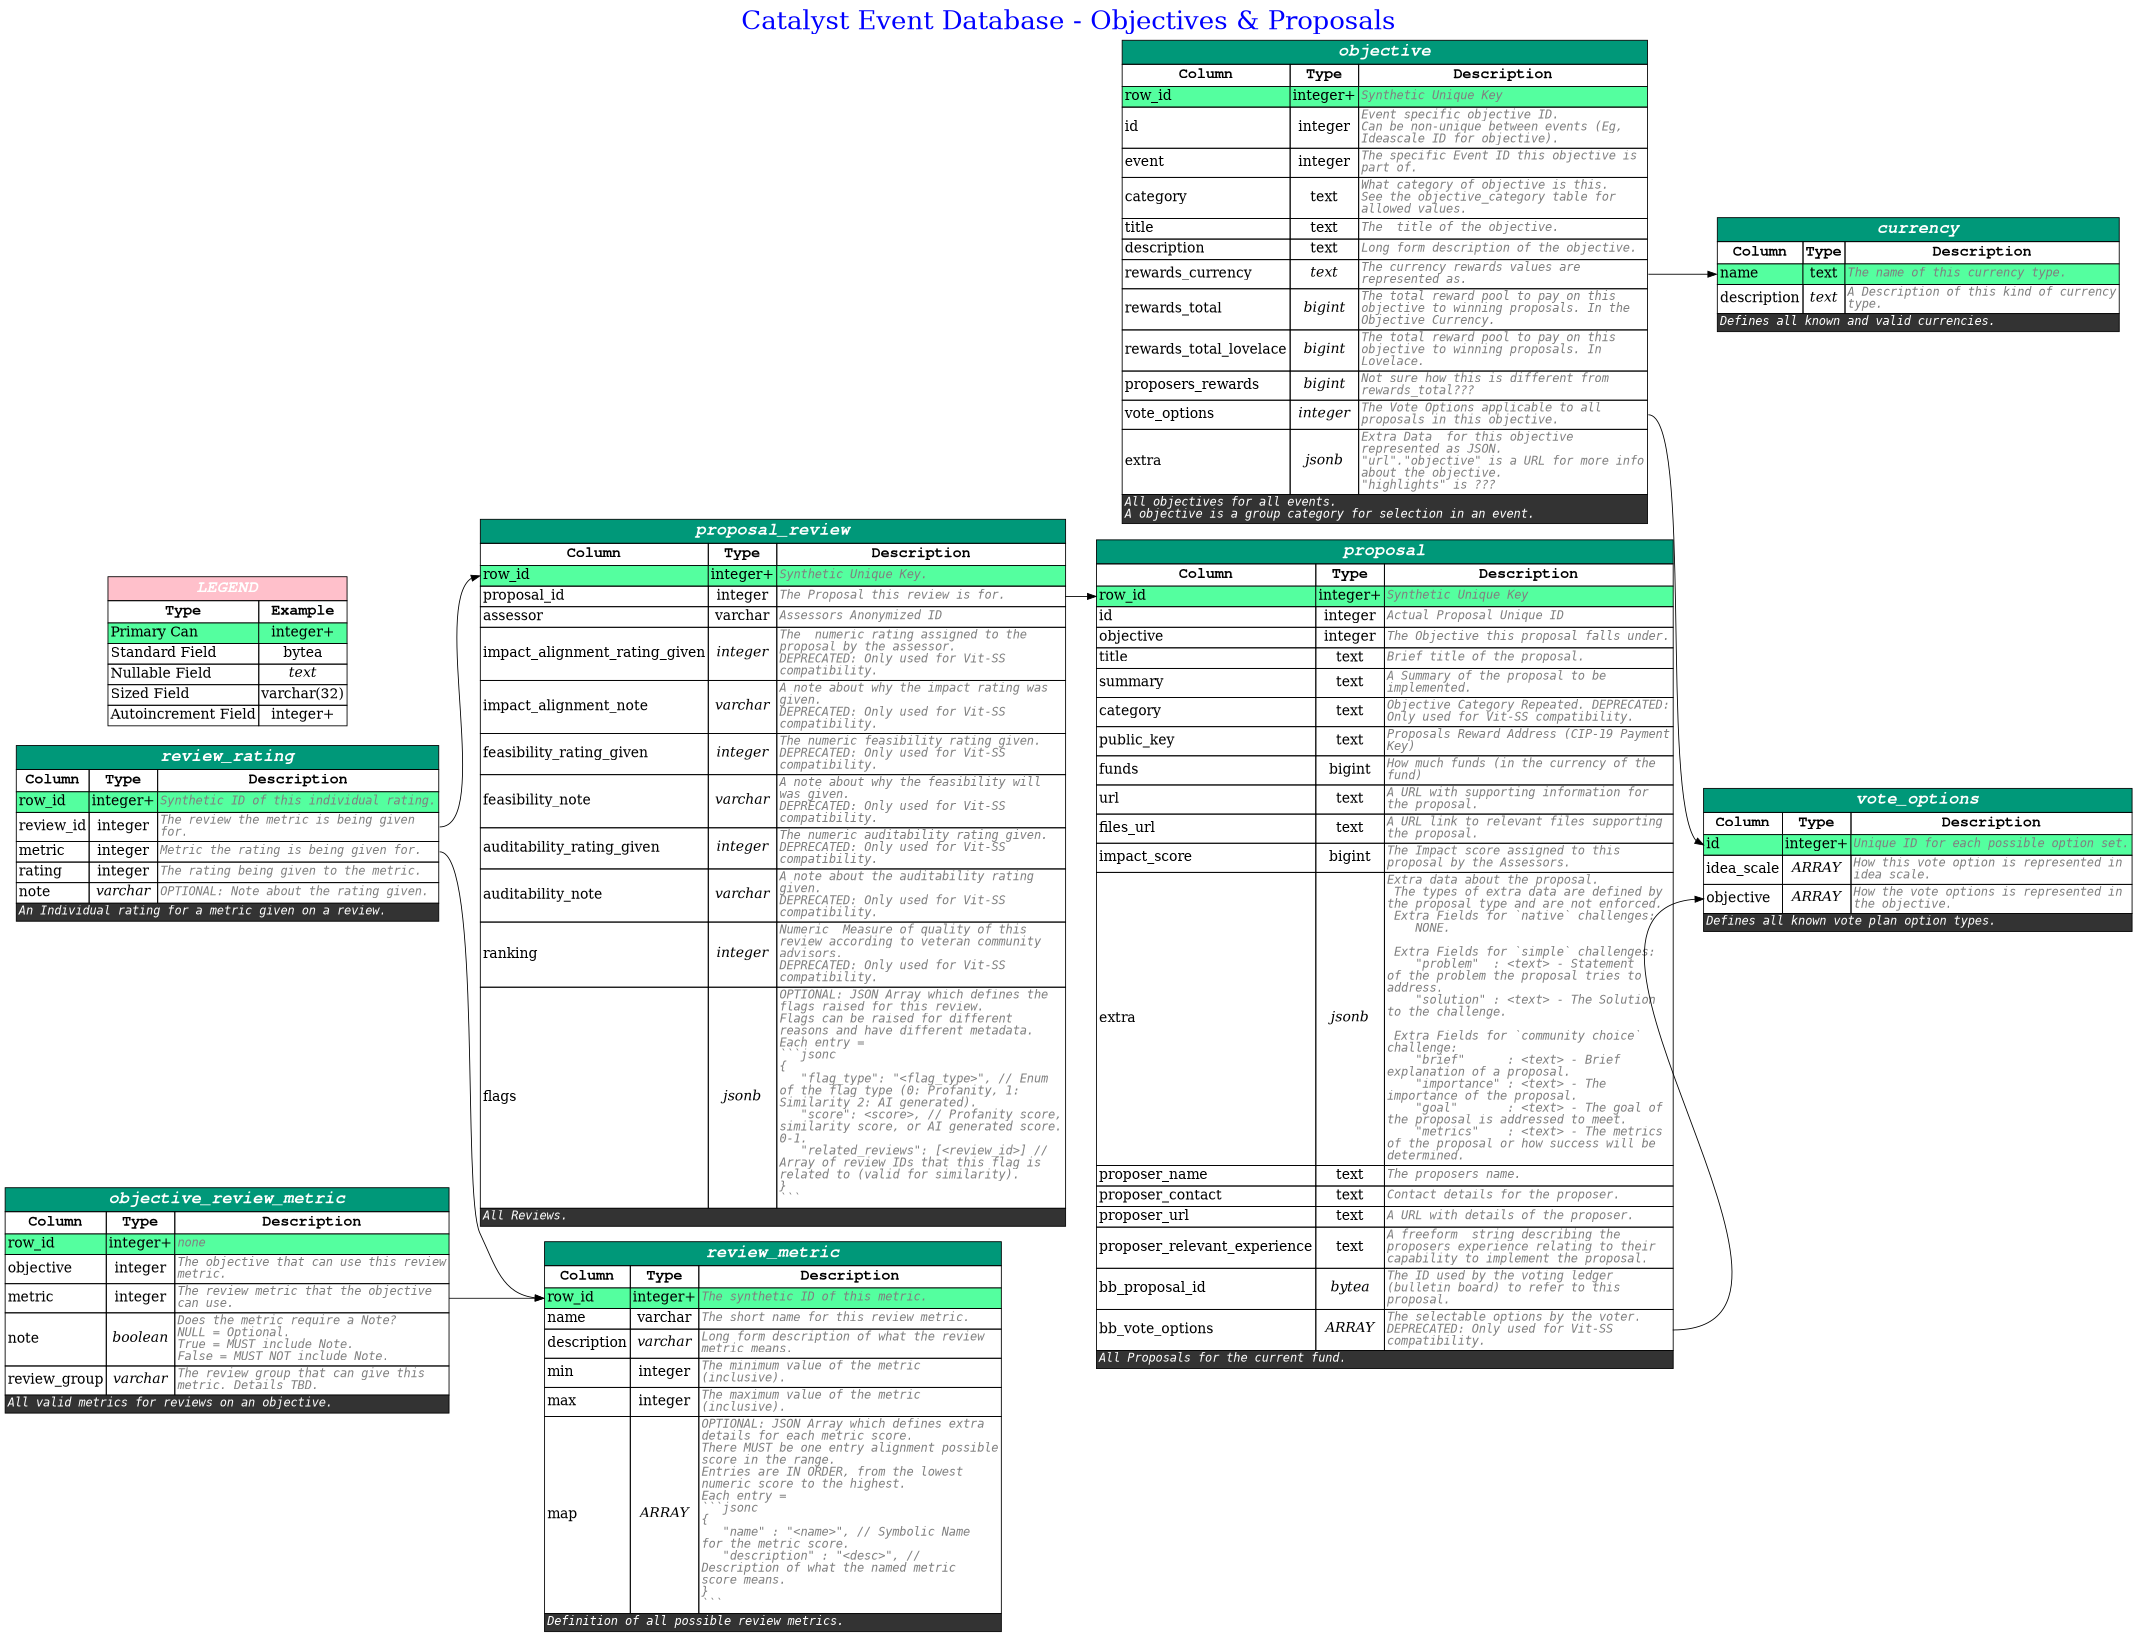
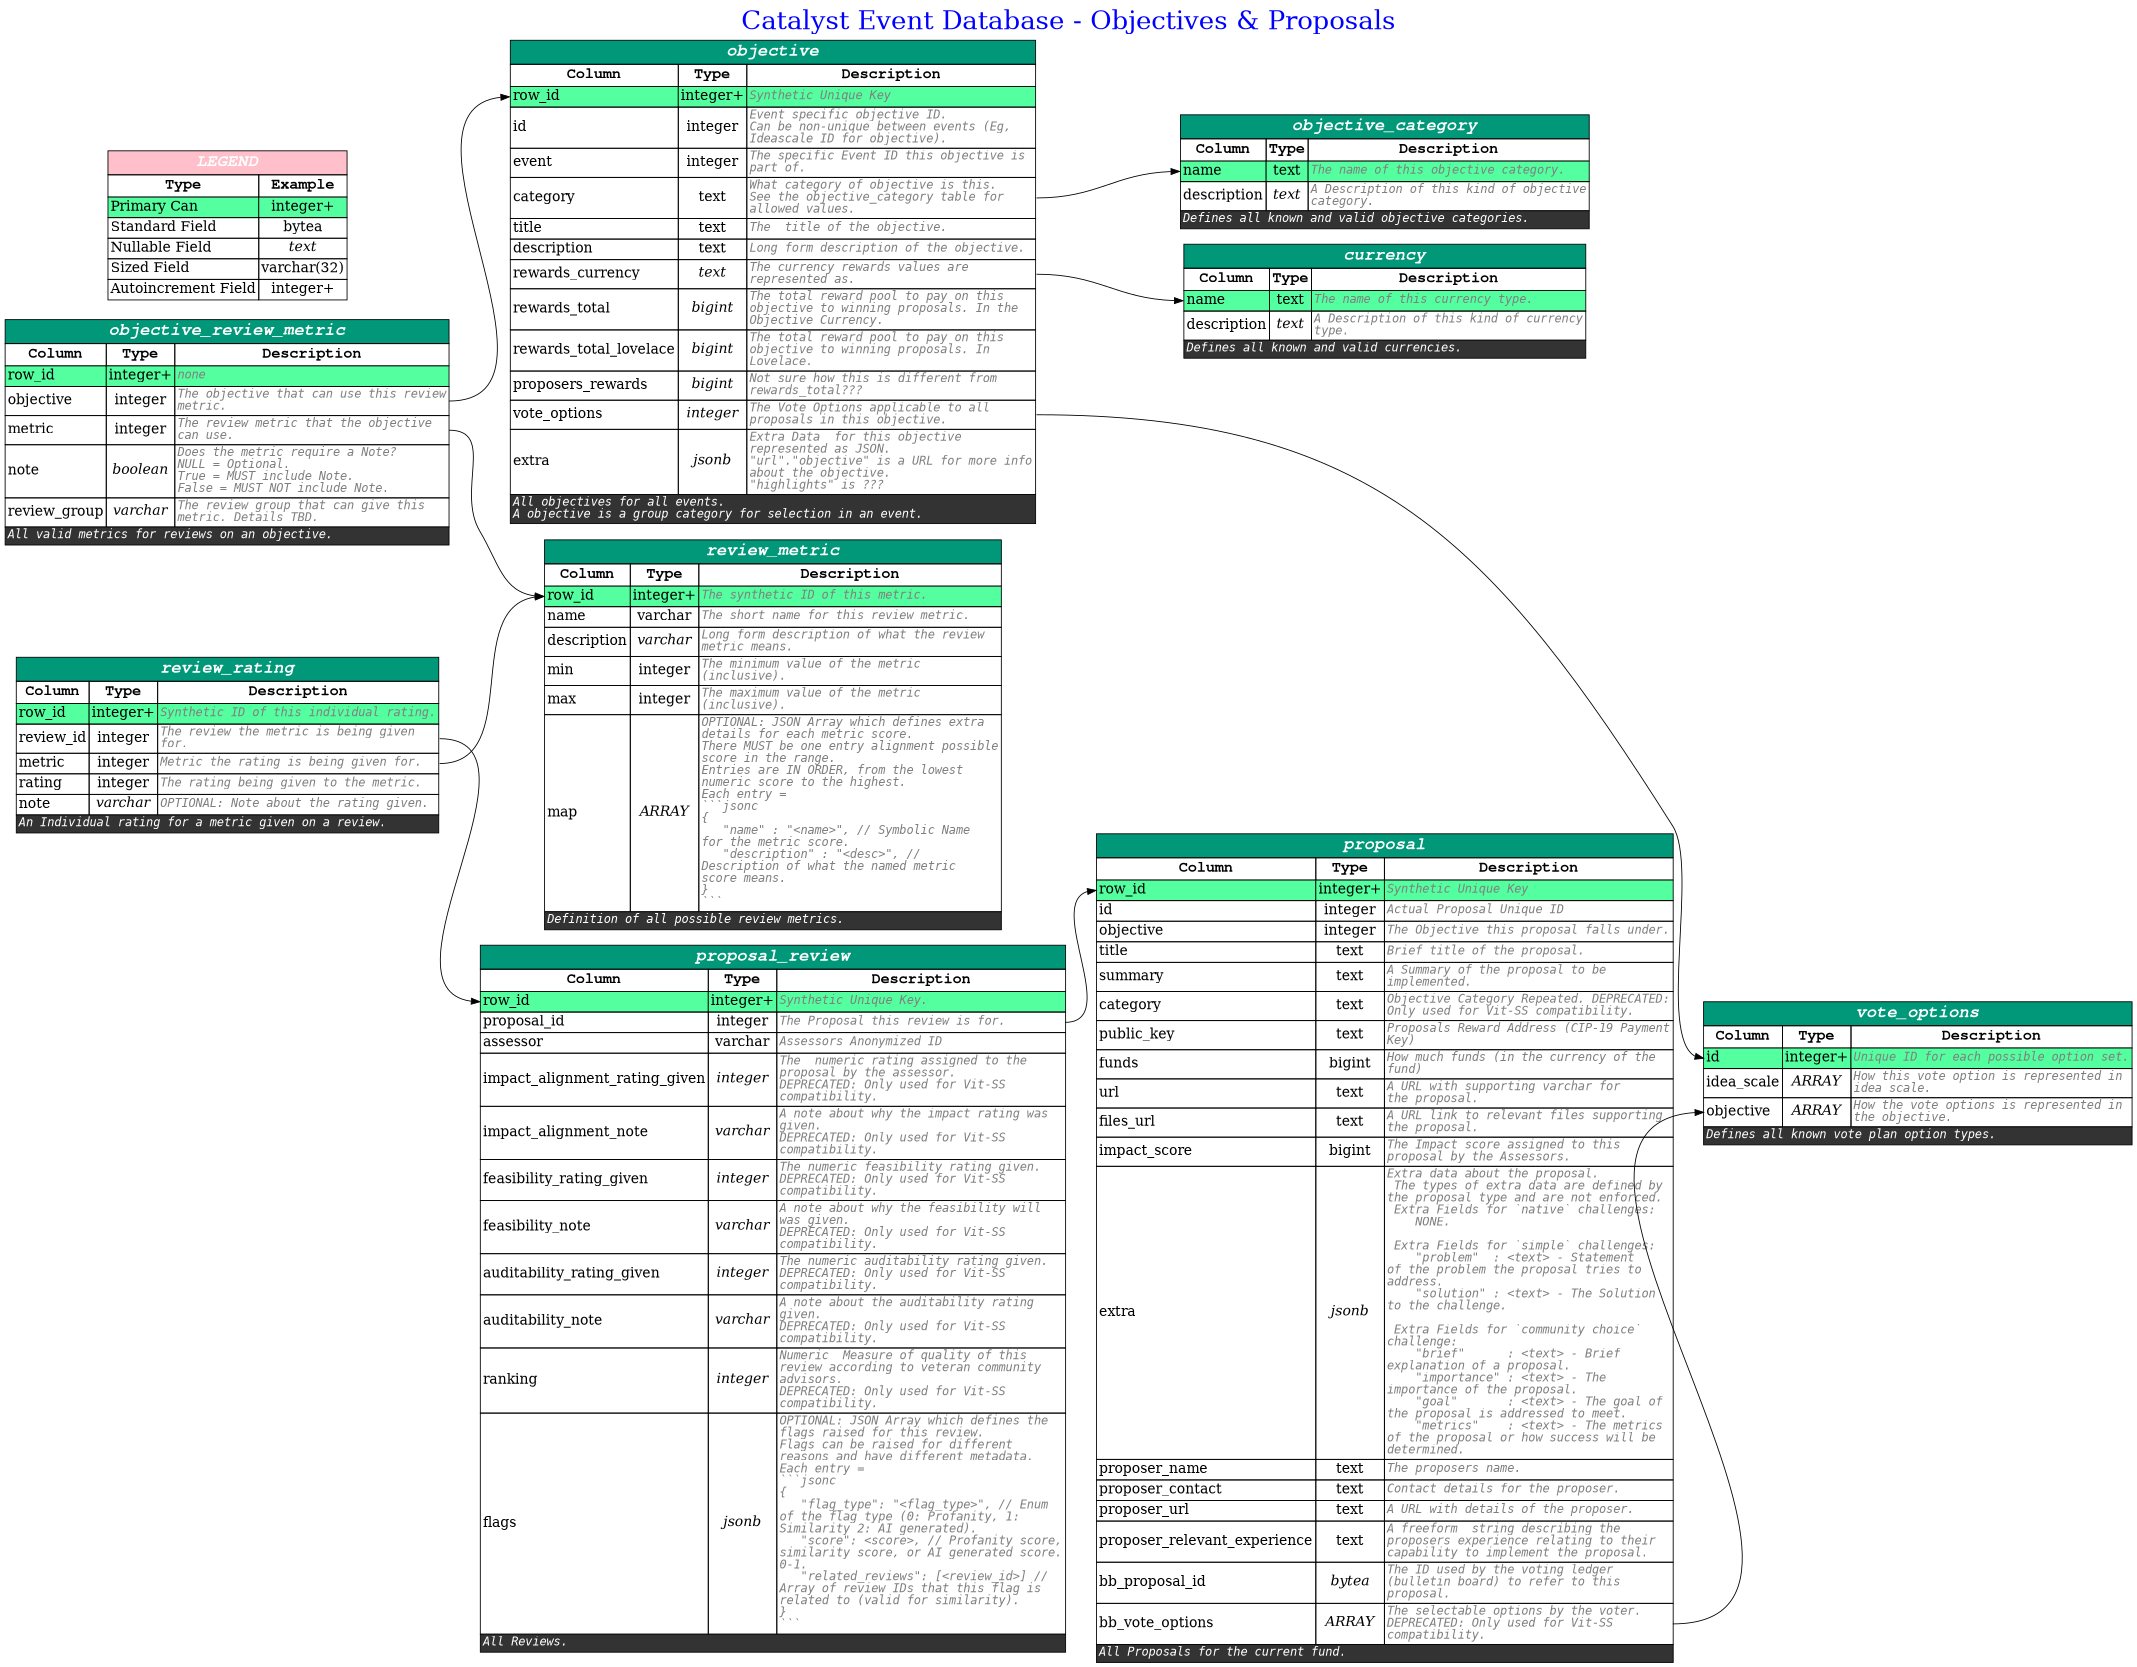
none -> (1384, 171)
none -> (480, 253)
(1518, 793) -> (1504, 1087)
